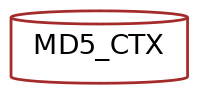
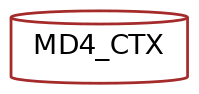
(99, 47) -> (99, 47)
